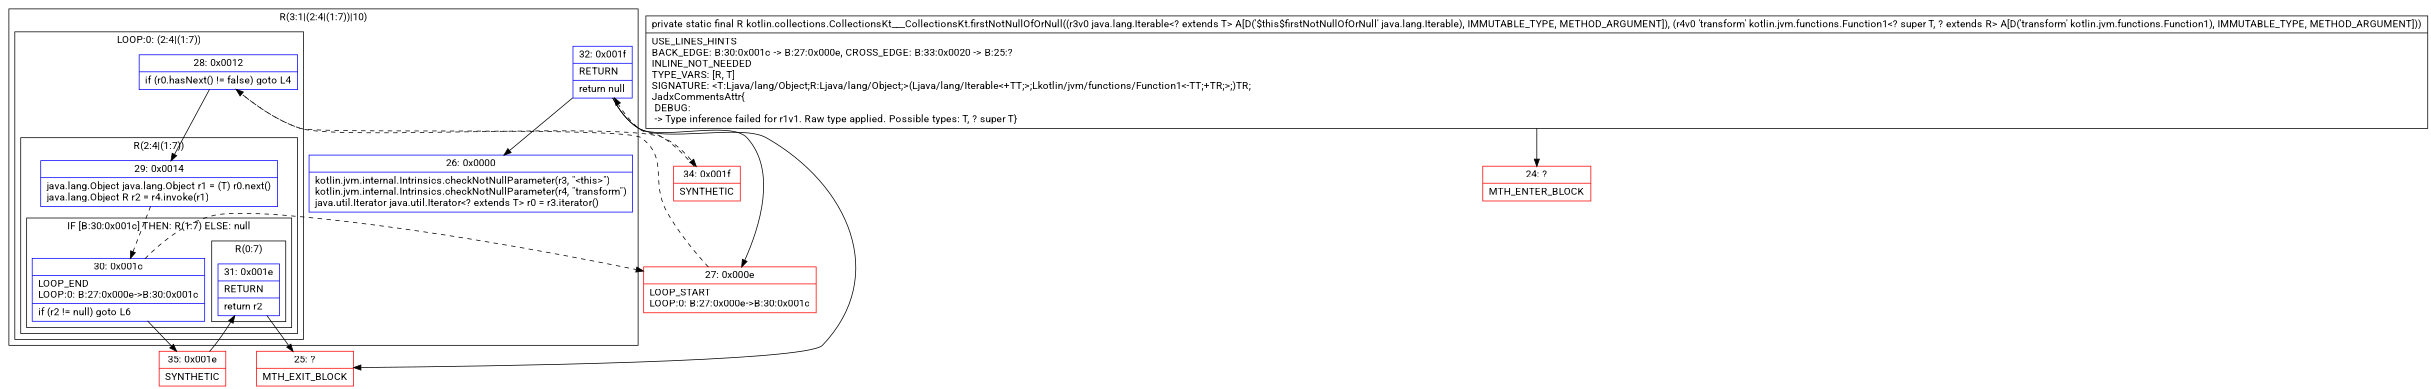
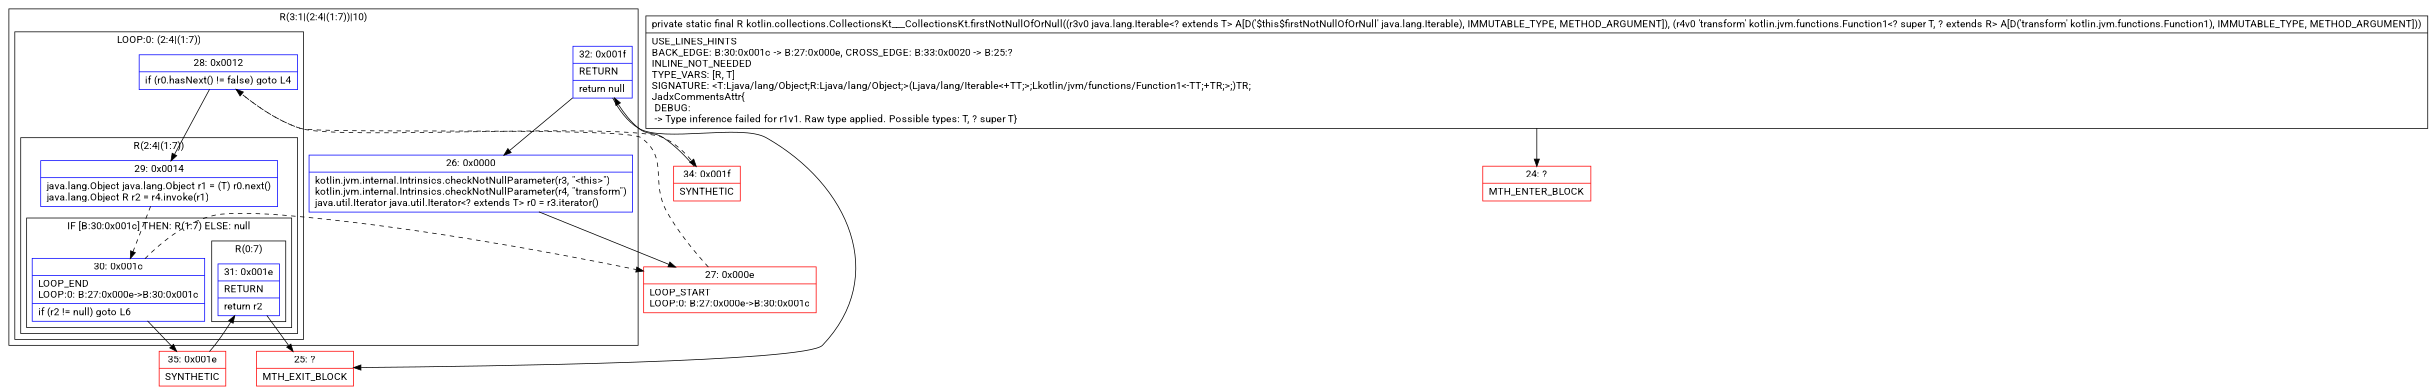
(656, 134) -> (656, 134)
(749, 140) -> (604, 238)
